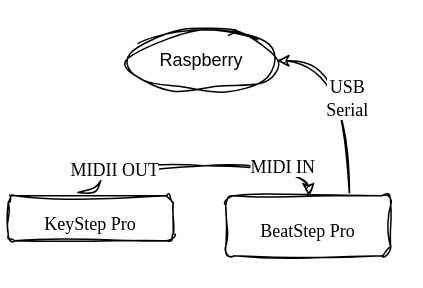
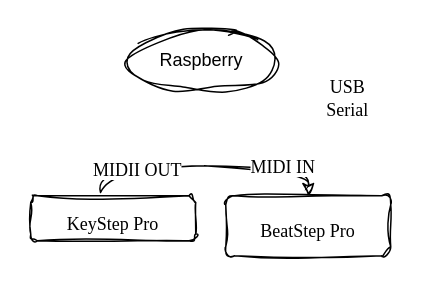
(348, 155) -> none
(91, 218) -> (113, 218)
